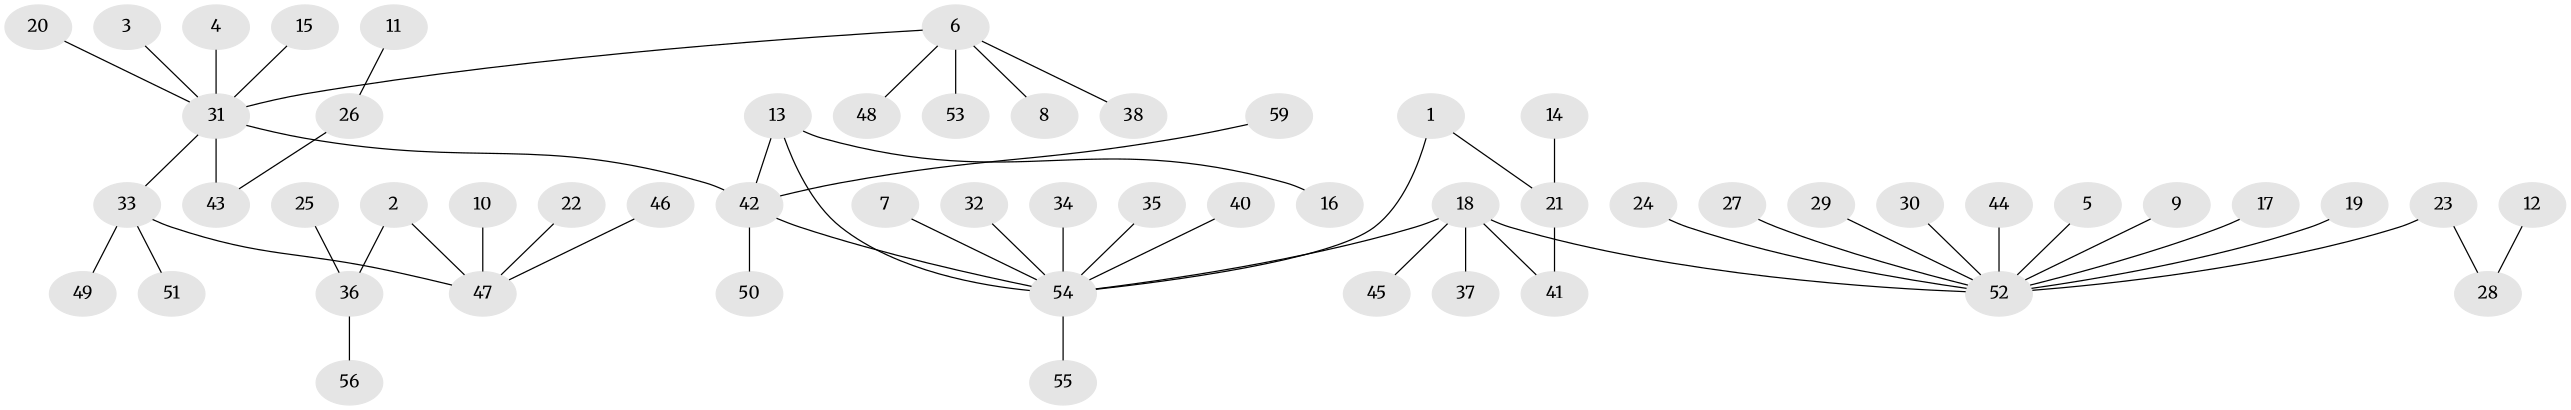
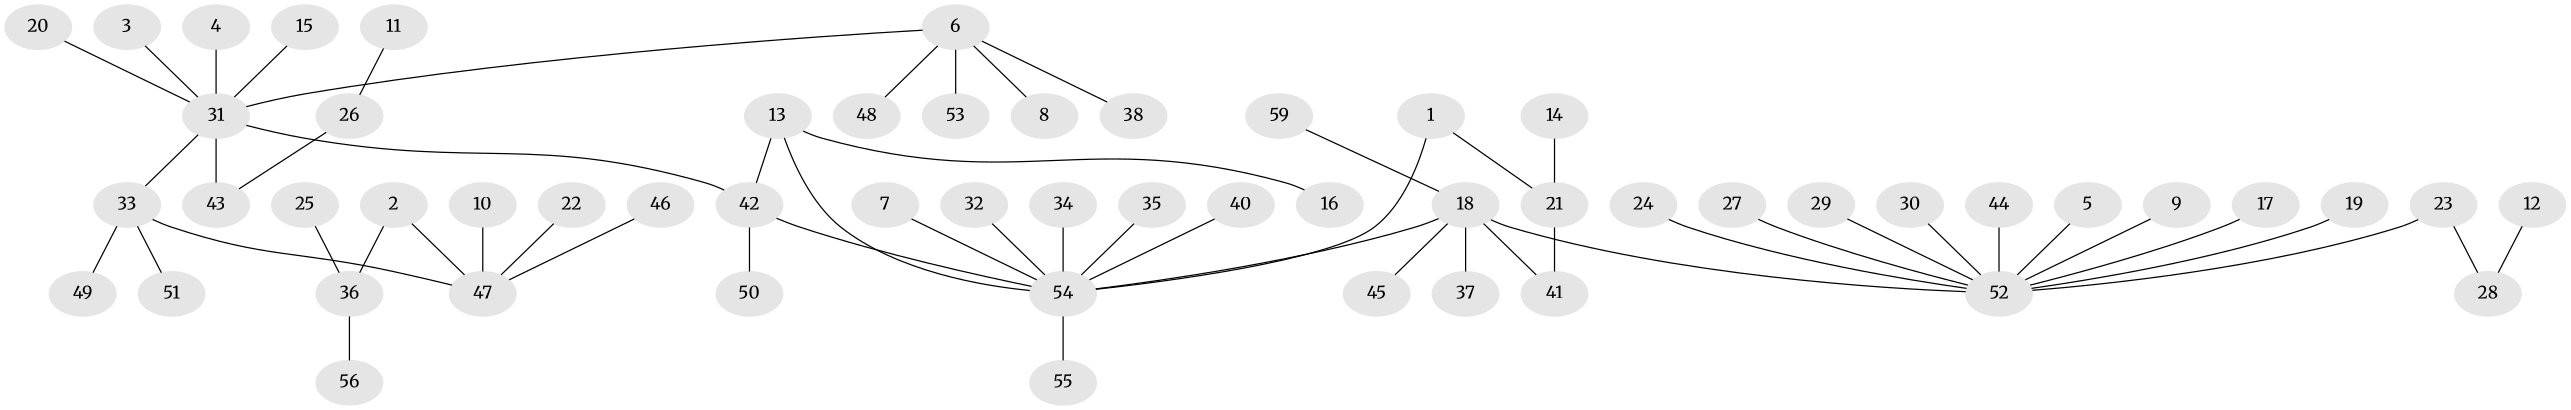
(1084, 152) -> (1372, 161)
